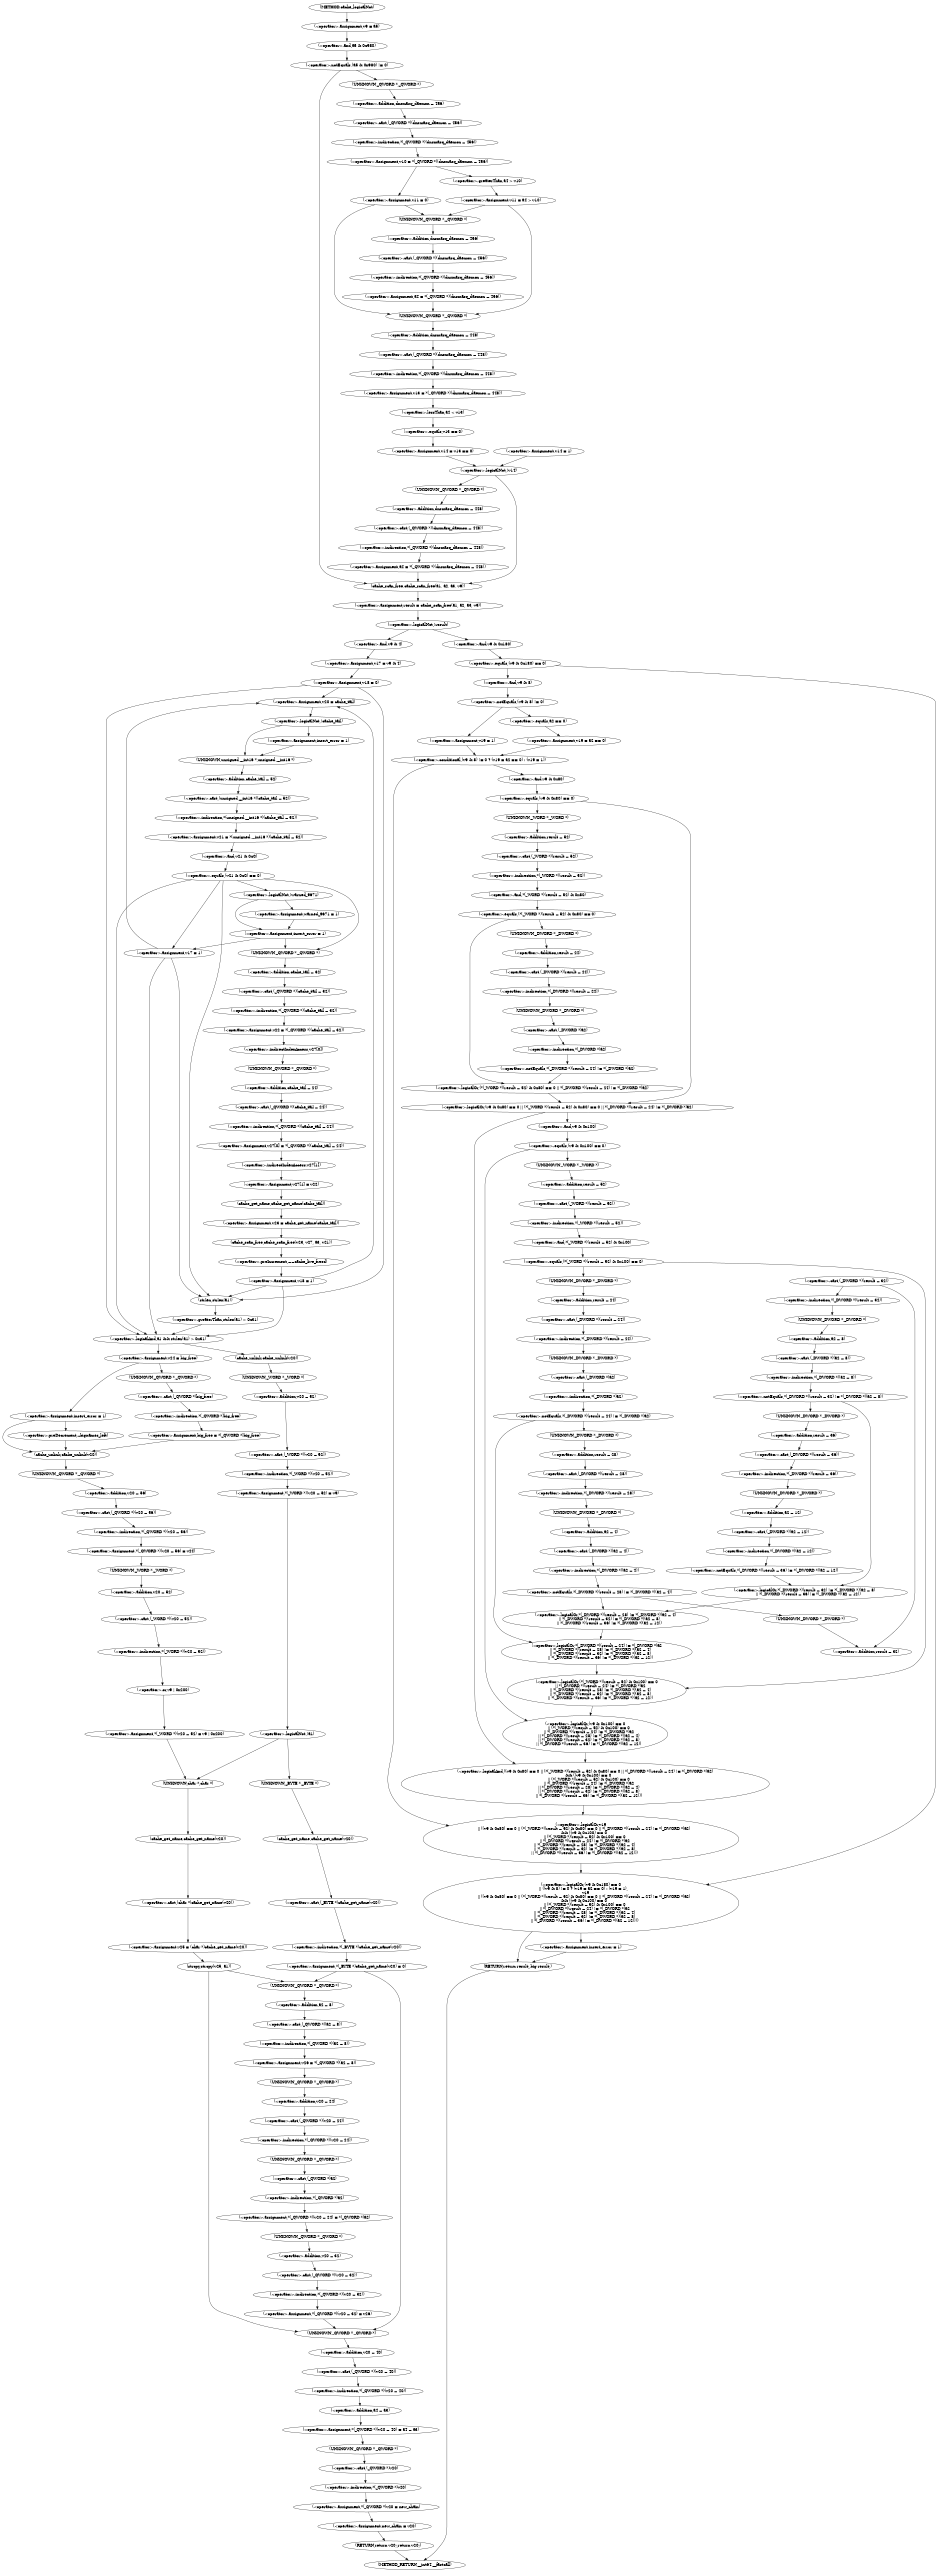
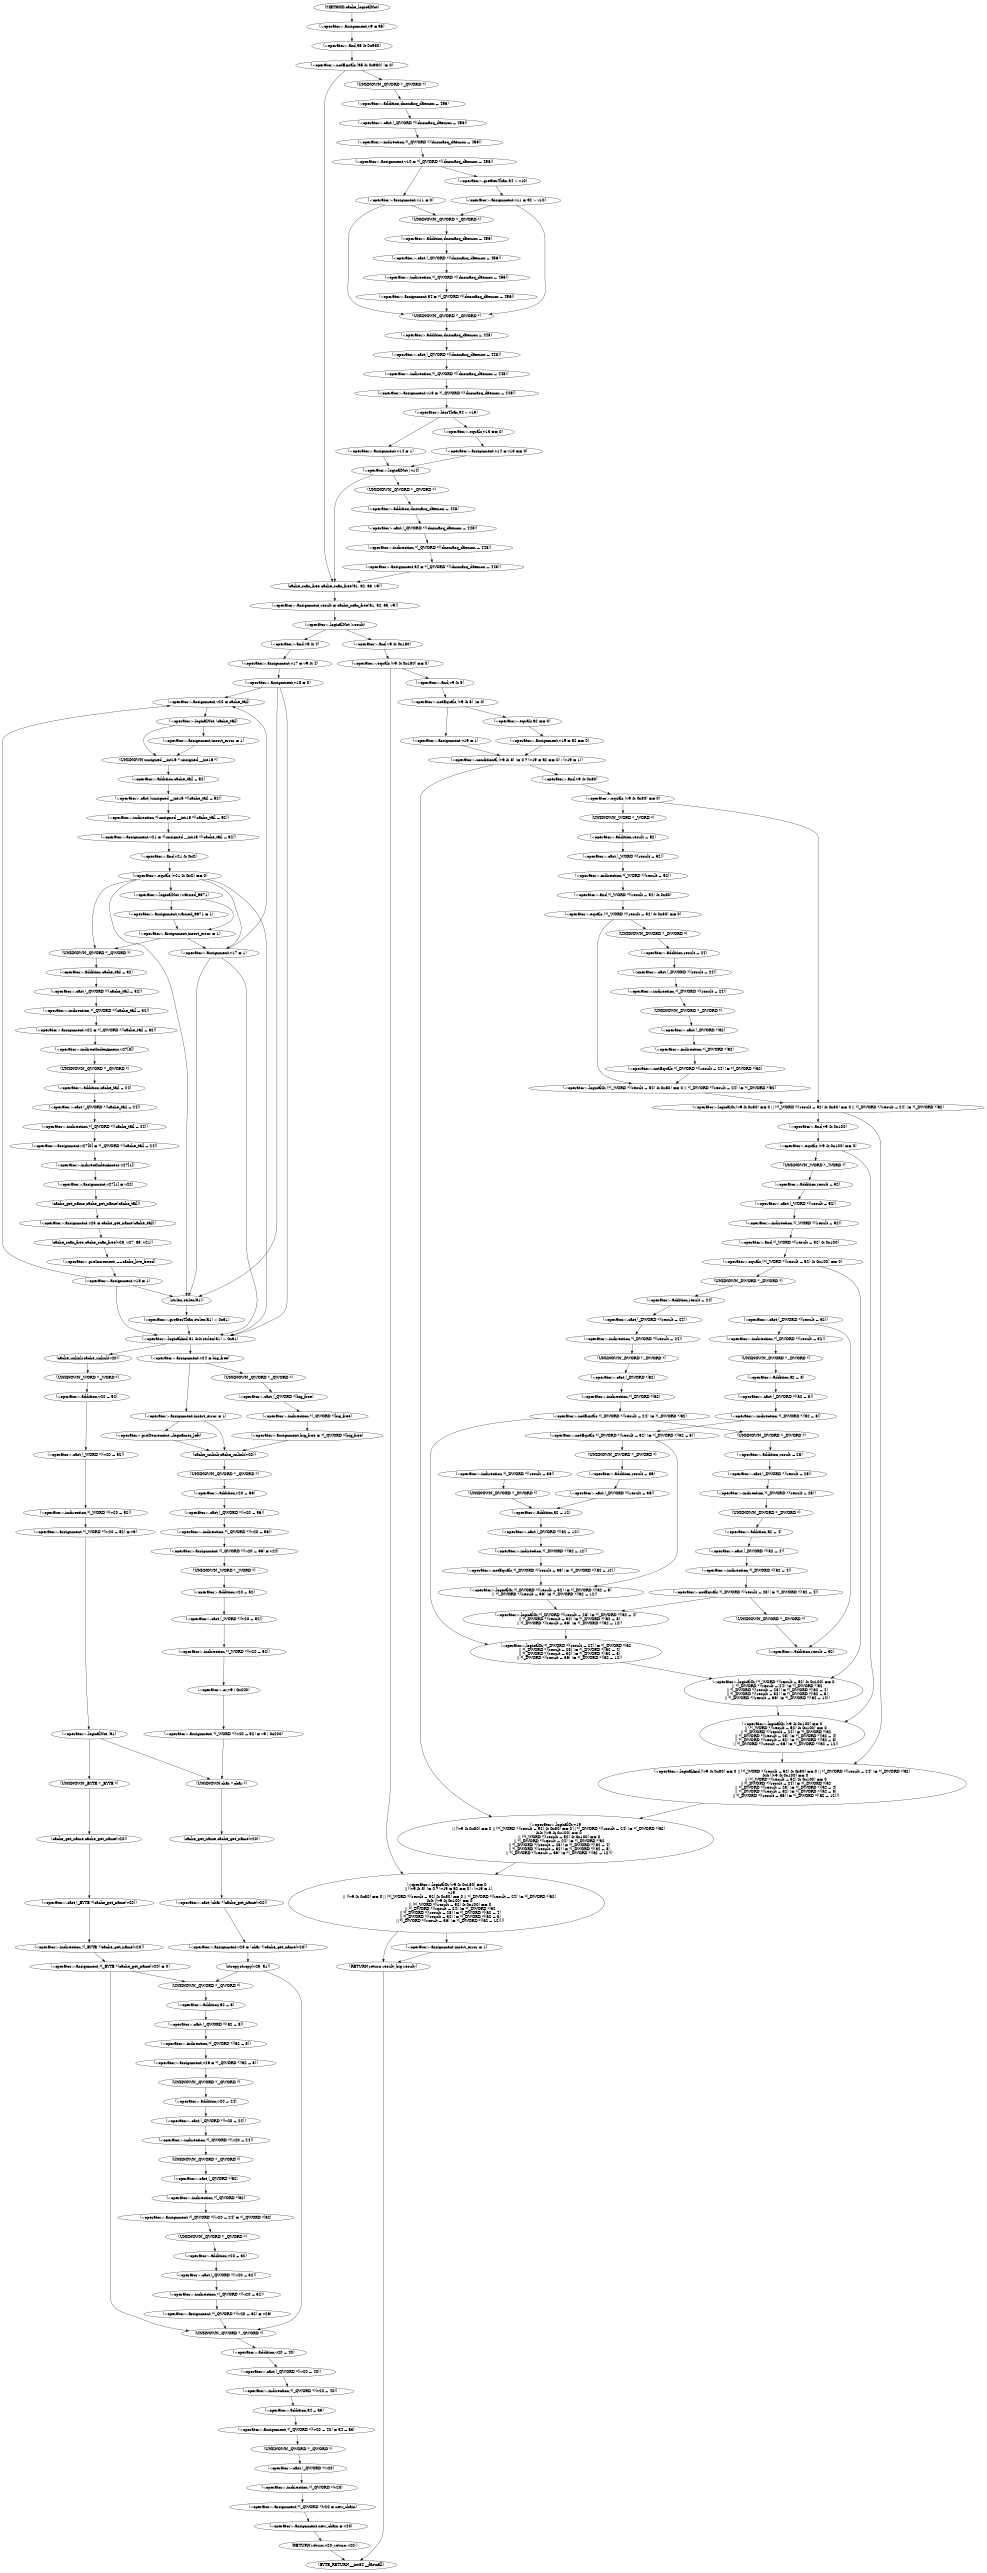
none -> (415, 431)
(793, 1463) -> (578, 1503)
(415, 2565) -> (351, 2565)
